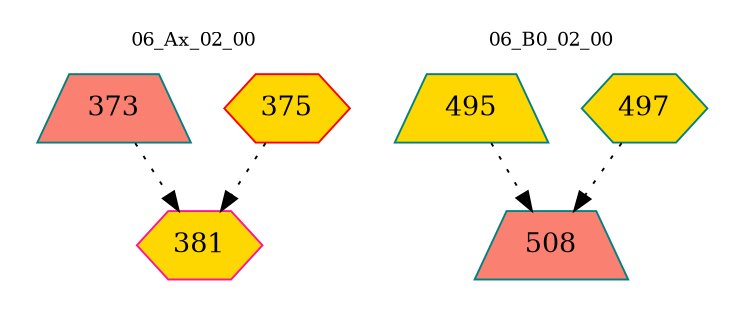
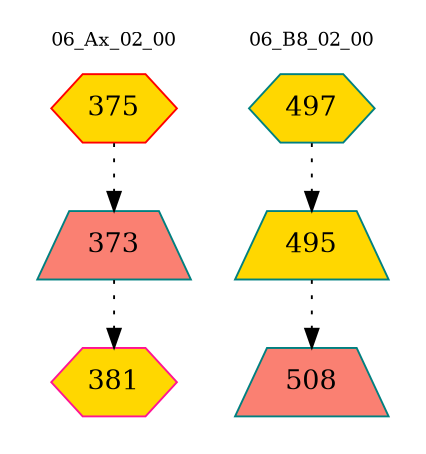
(551, 41) -> (312, 41)
(249, 169) -> (114, 168)
(603, 169) -> (312, 168)
